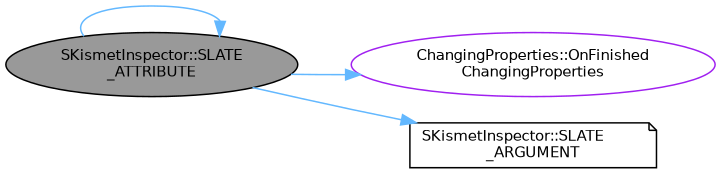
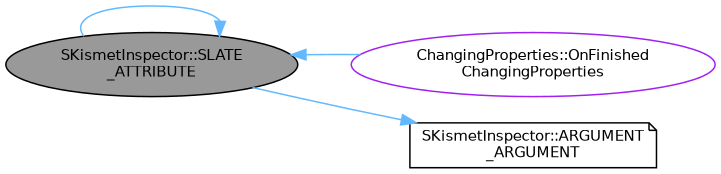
(318, 75) -> (333, 54)
(533, 145) -> (533, 145)
